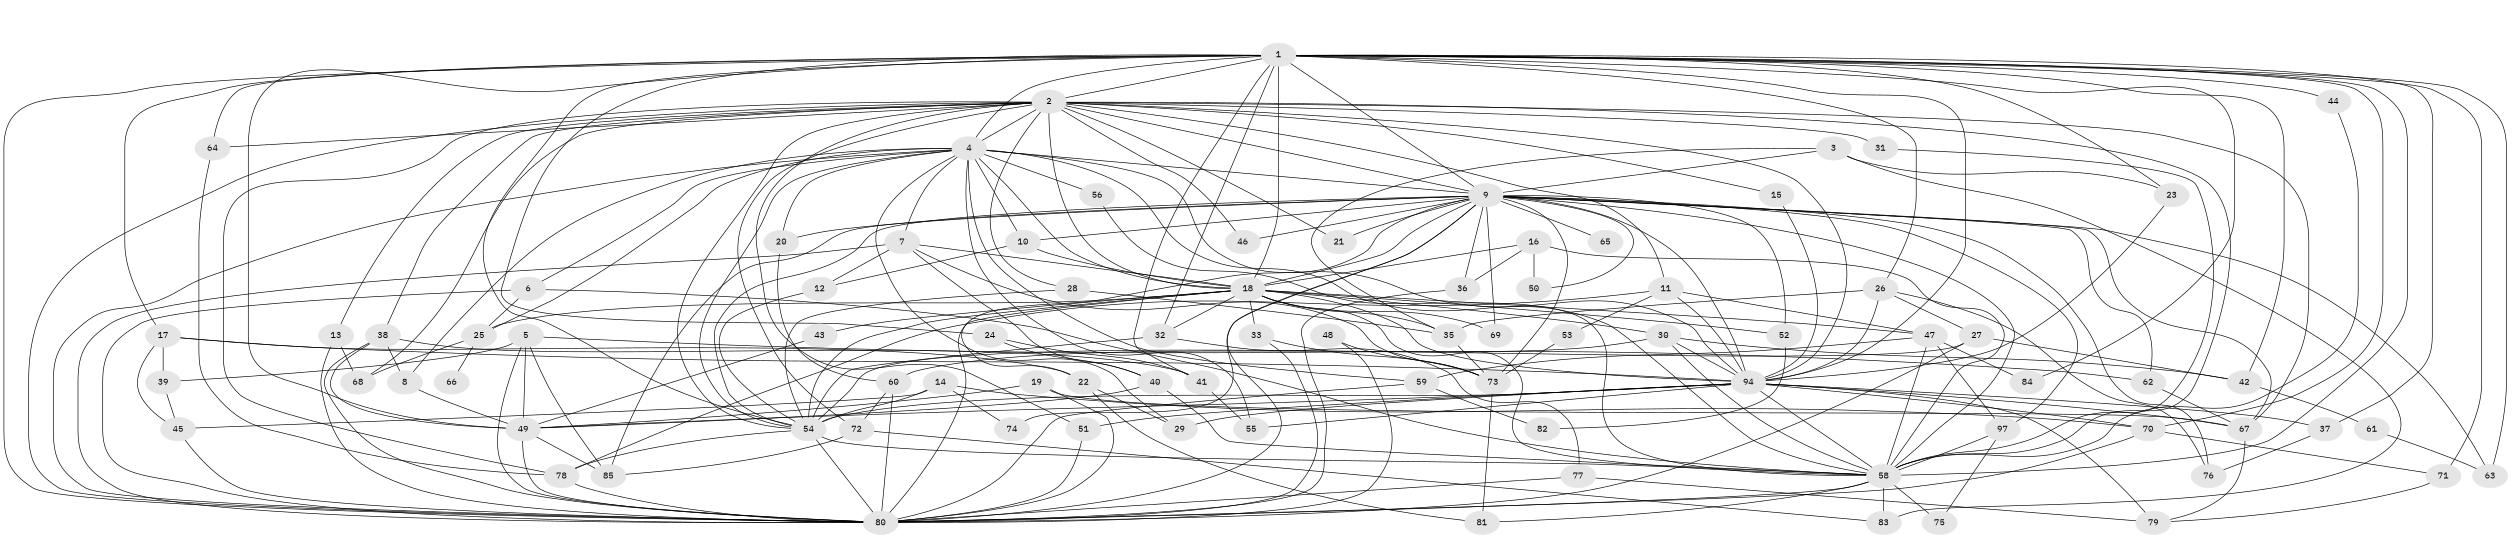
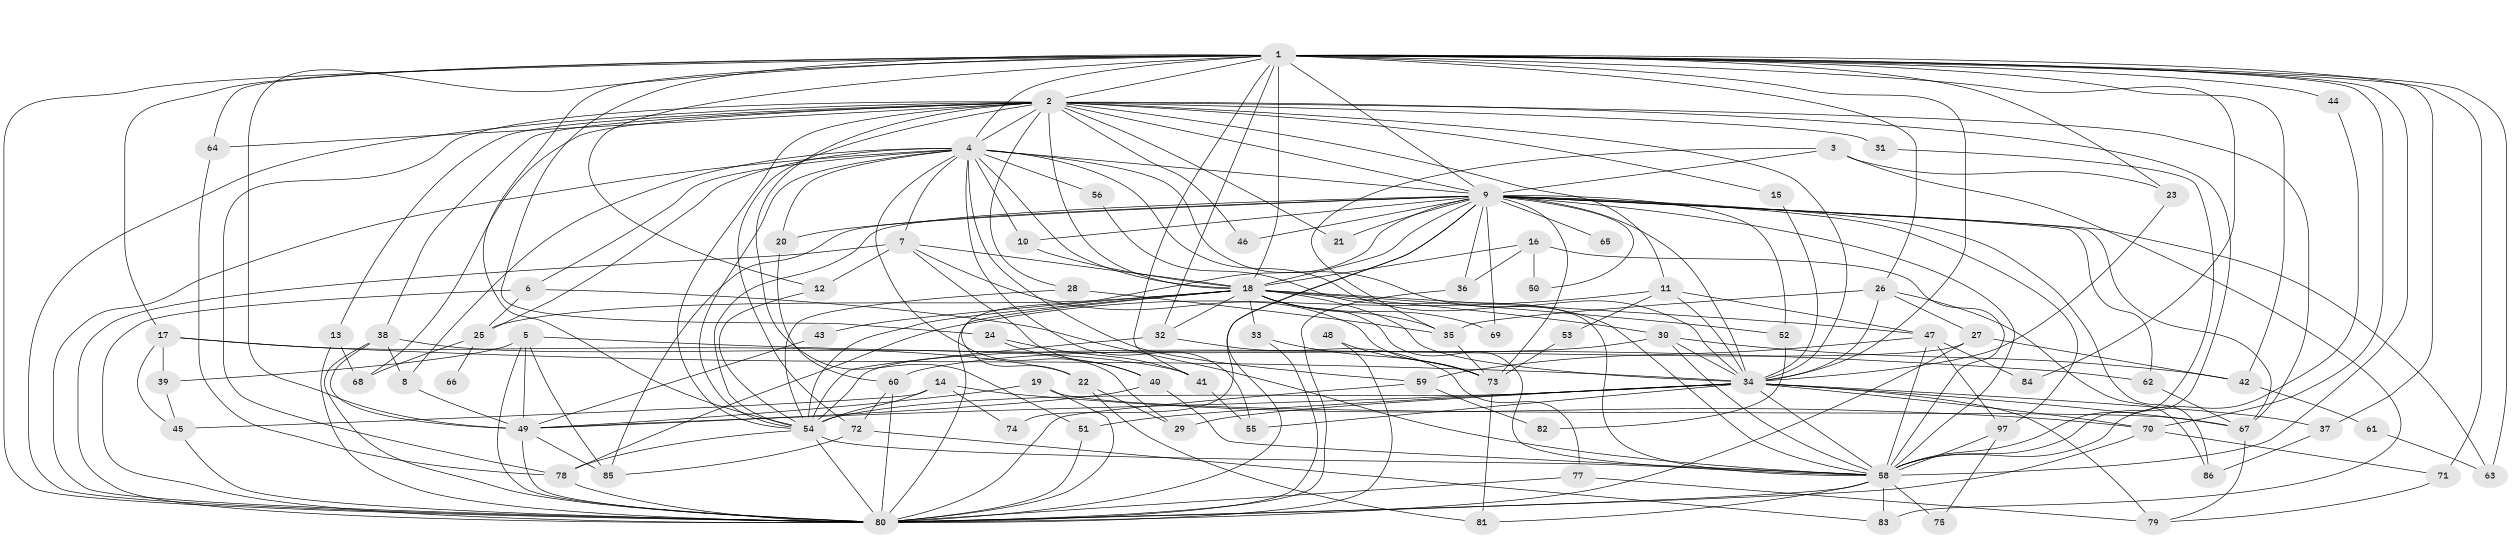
(921, 265) -> (785, 93)
(1748, 382) -> (1748, 382)
(2209, 476) -> (2209, 476)
